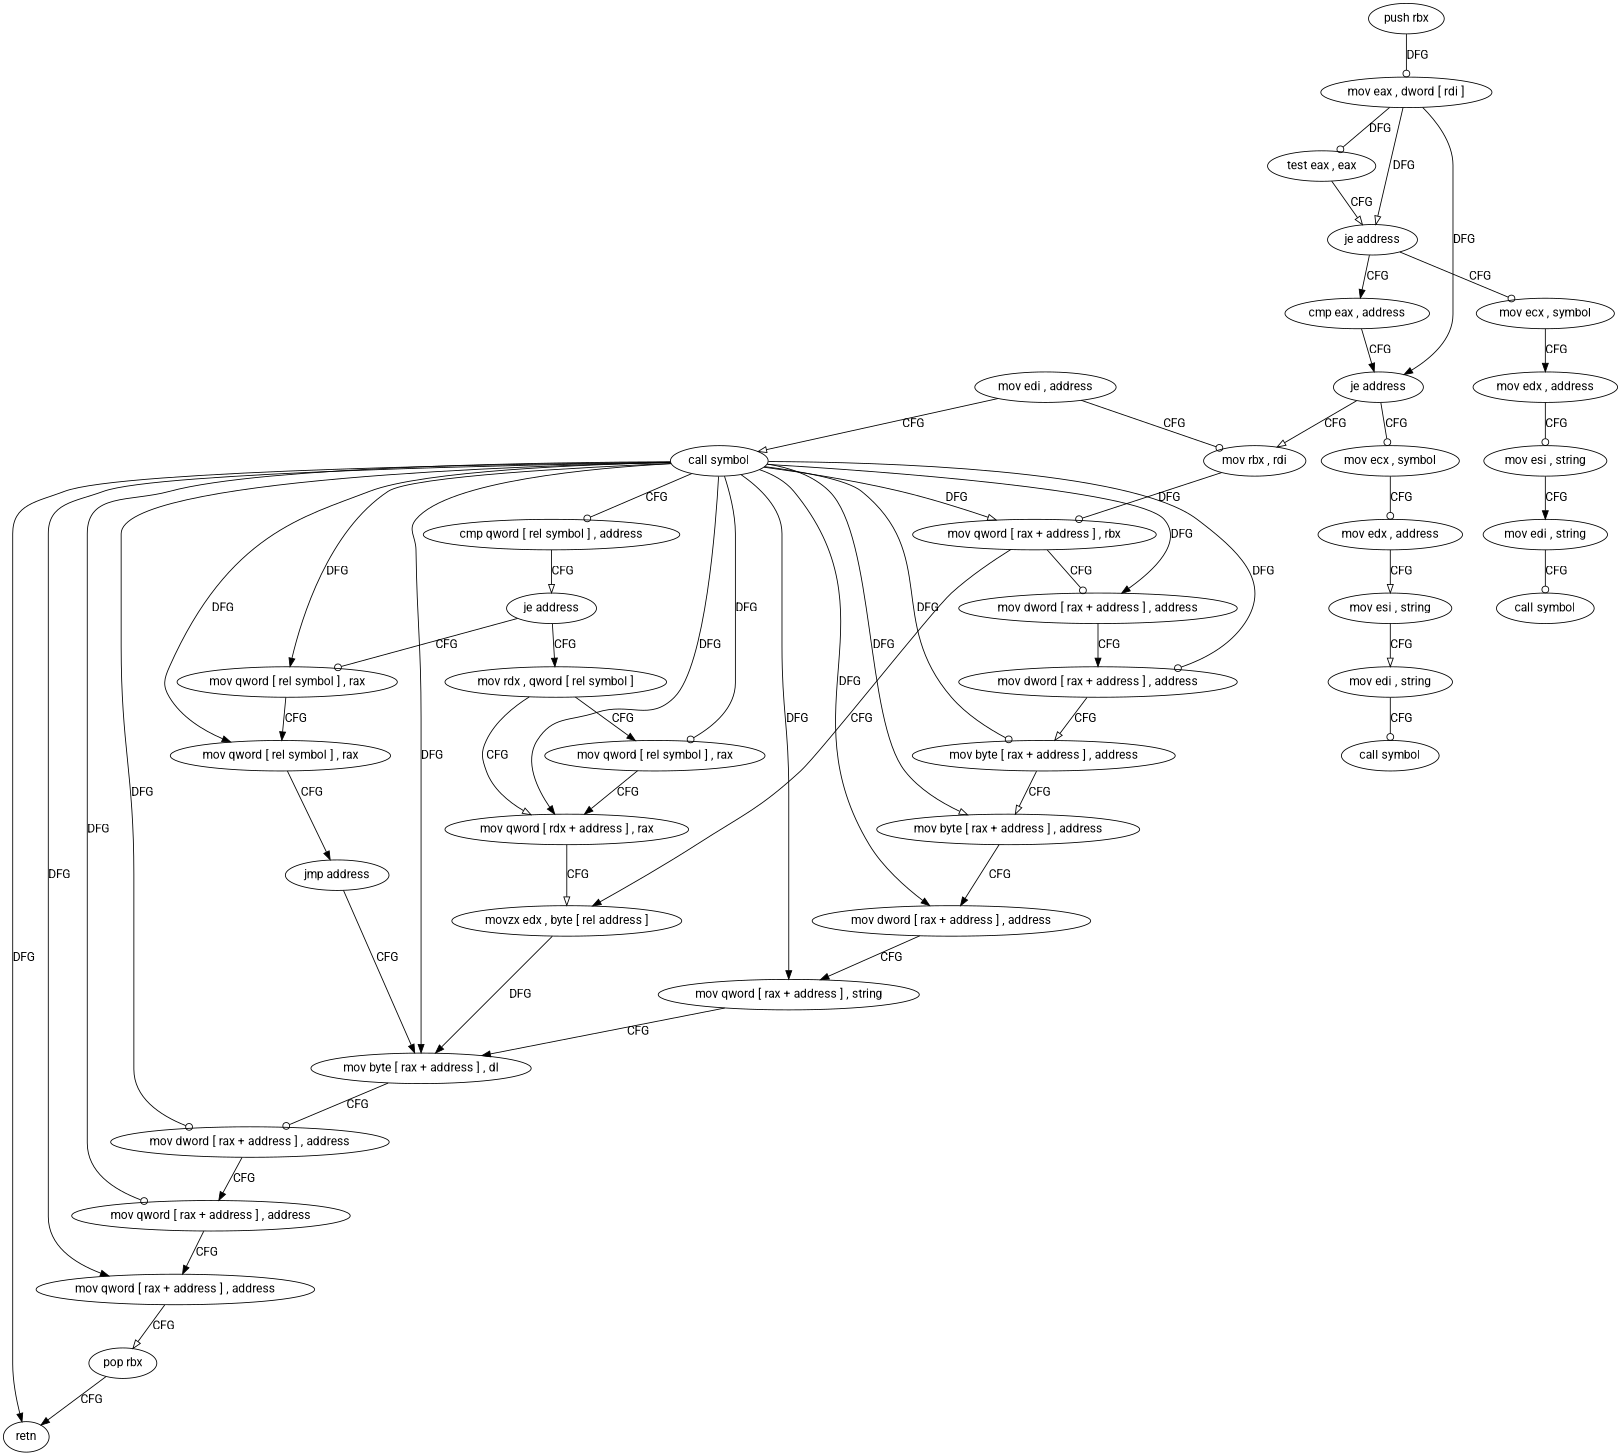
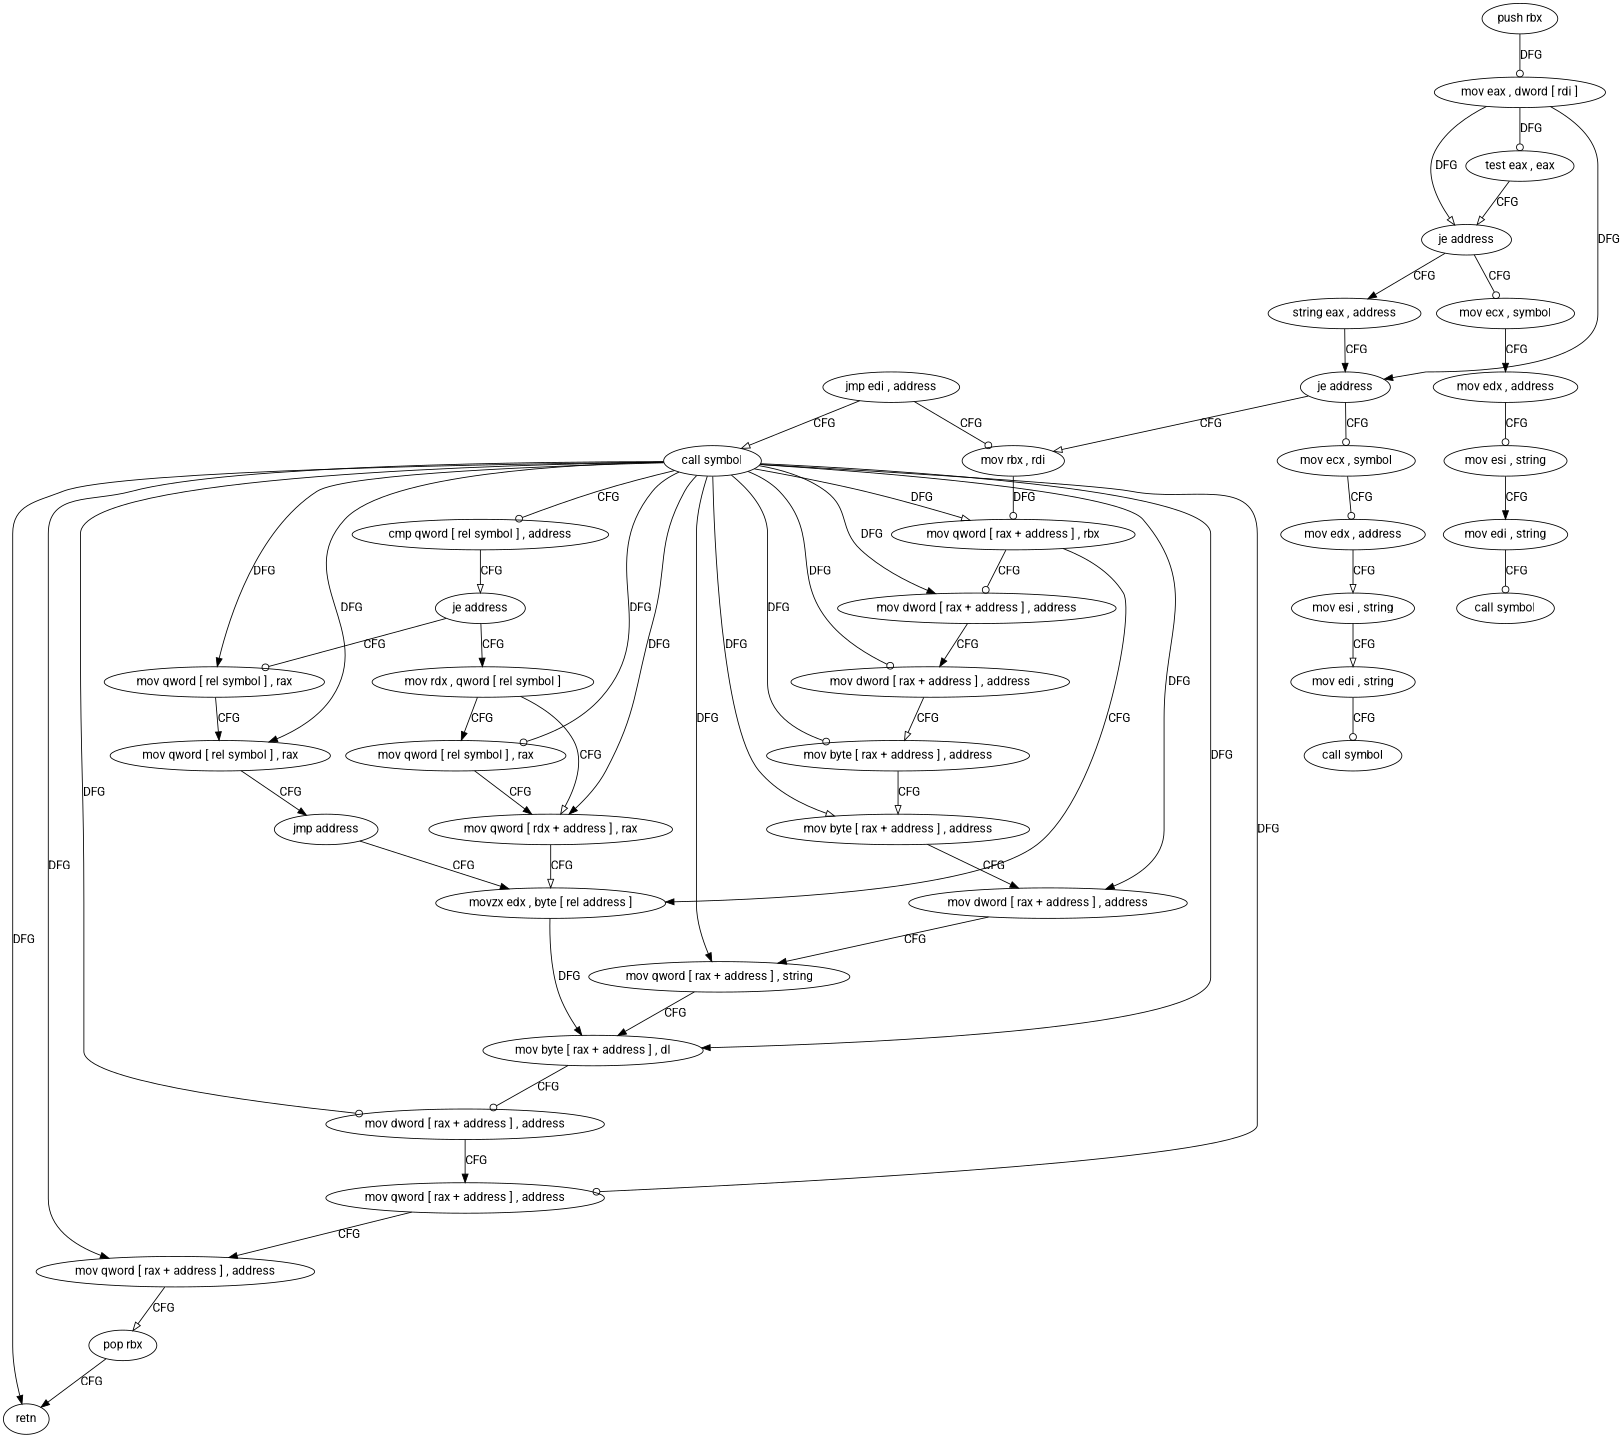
(1357, 313) -> (1345, 313)
(1045, 387) -> (891, 387)
(377, 968) -> (430, 864)
